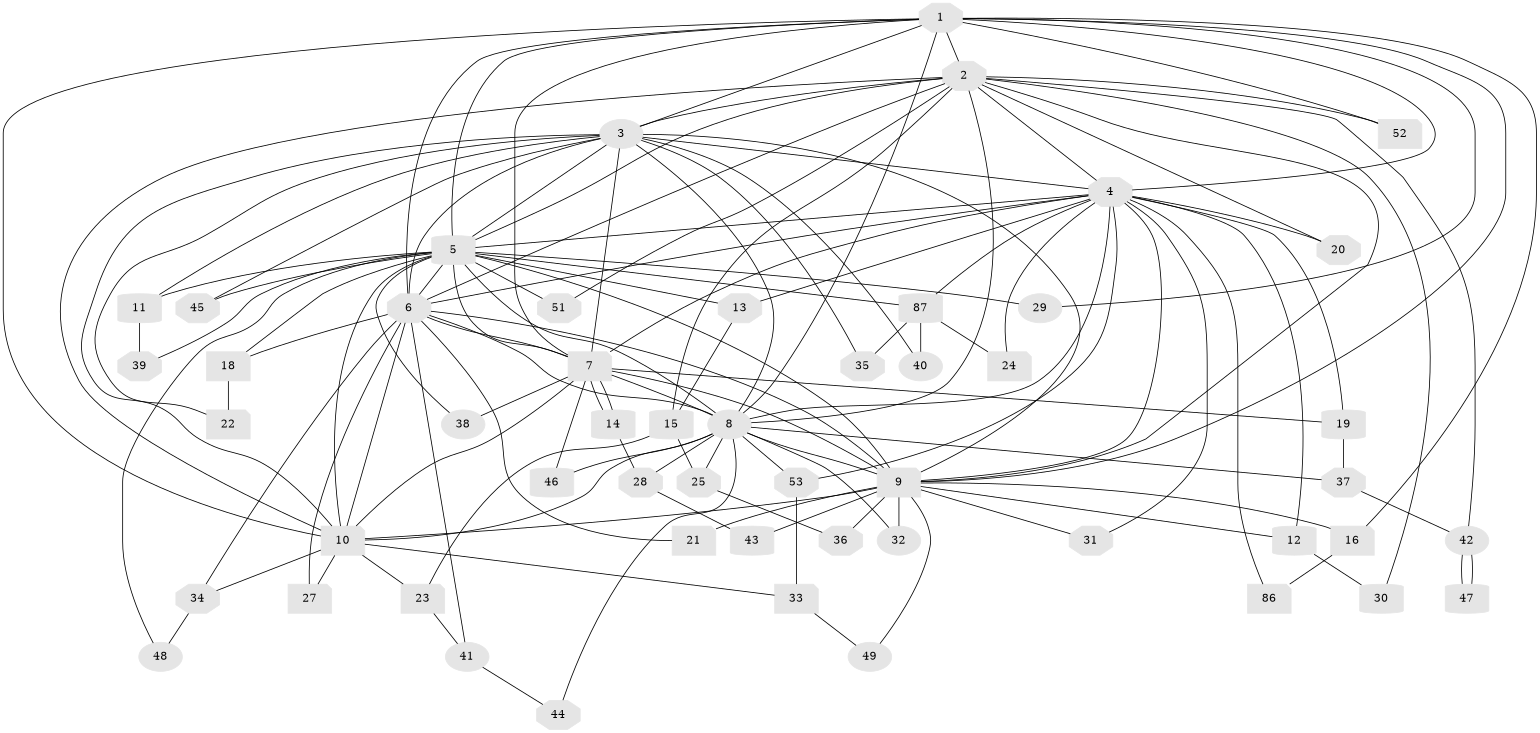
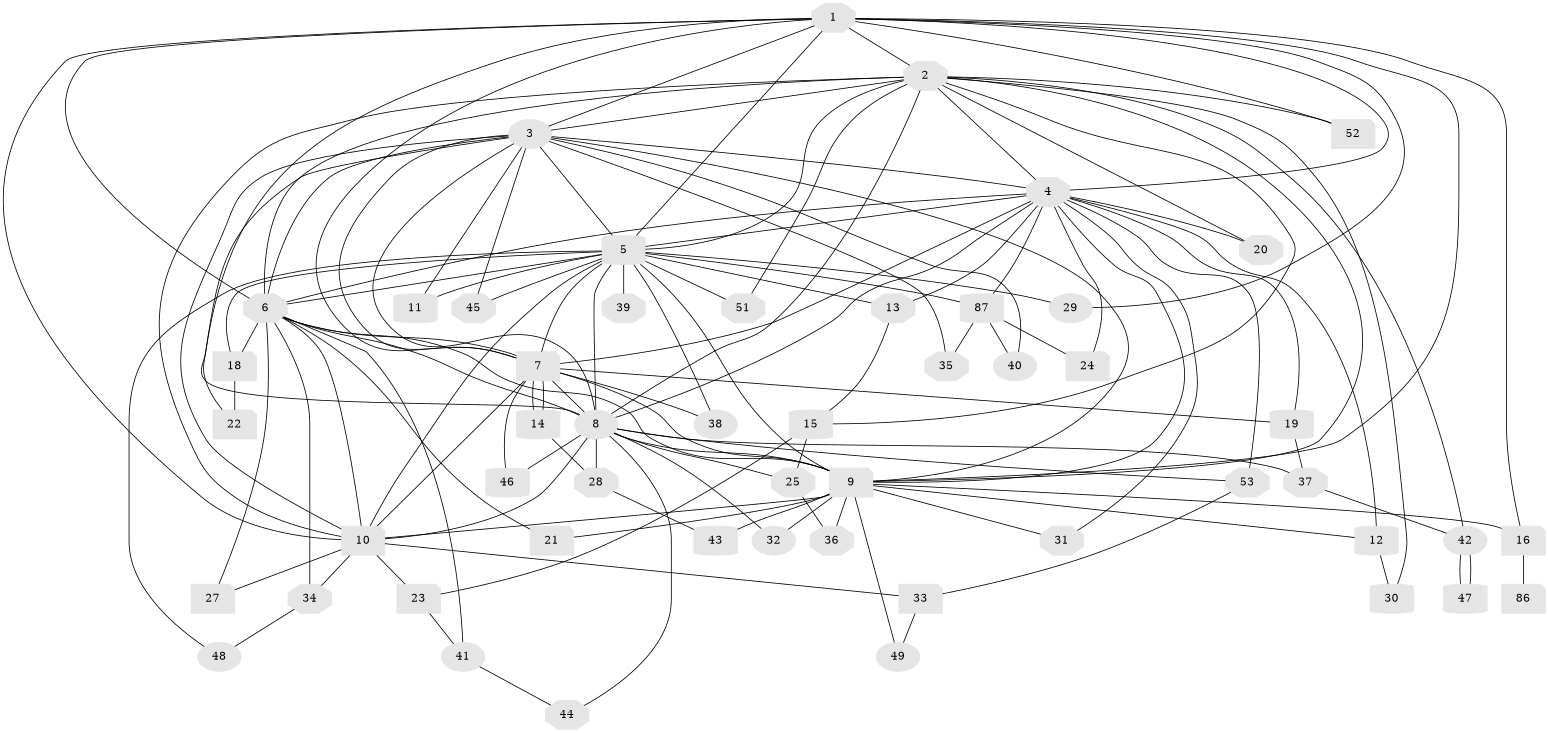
(140, 337) -> none
(1238, 360) -> none
